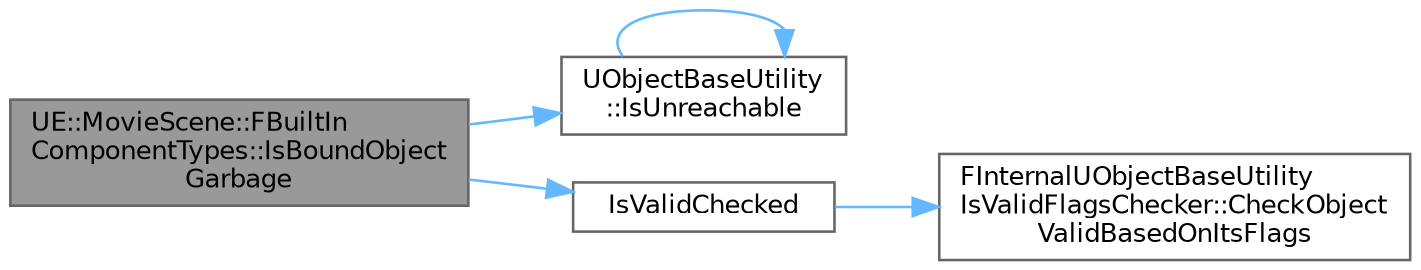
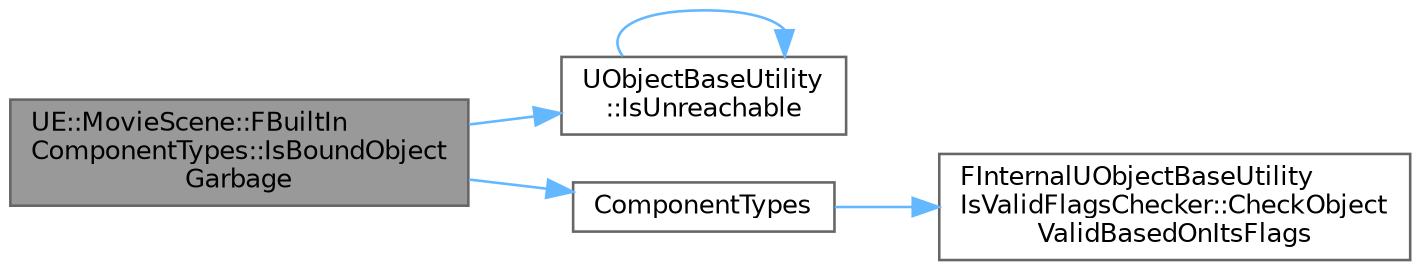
(704, 207) -> (704, 207)
